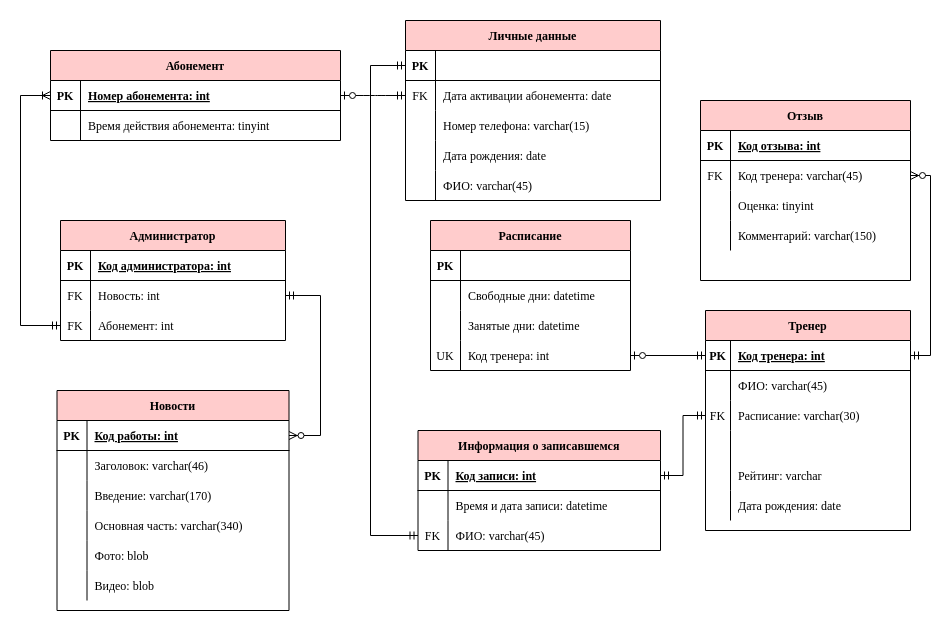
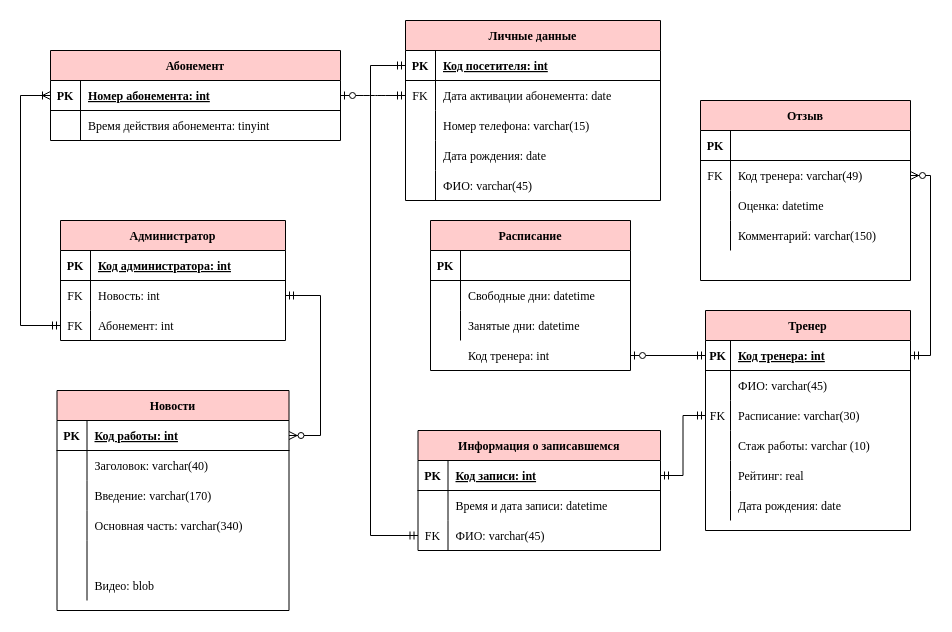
none -> (548, 66)
(821, 146) -> none
(814, 176) -> (814, 176)
(782, 206) -> (787, 206)
(446, 356) -> none
none -> (821, 446)
(165, 466) -> (165, 466)
(789, 476) -> (777, 476)
(188, 556) -> none
